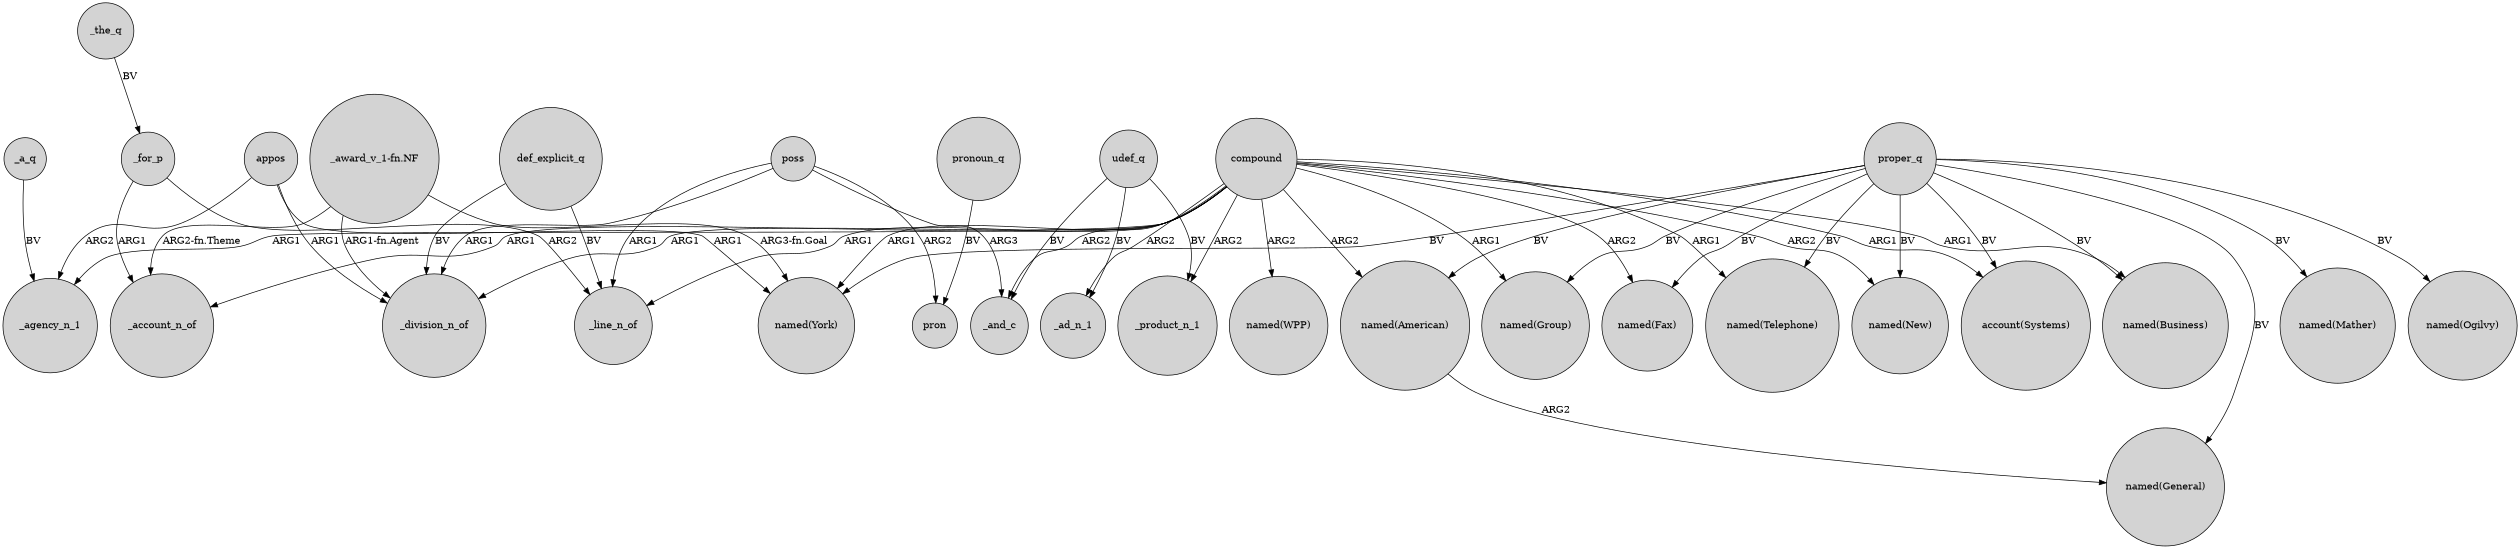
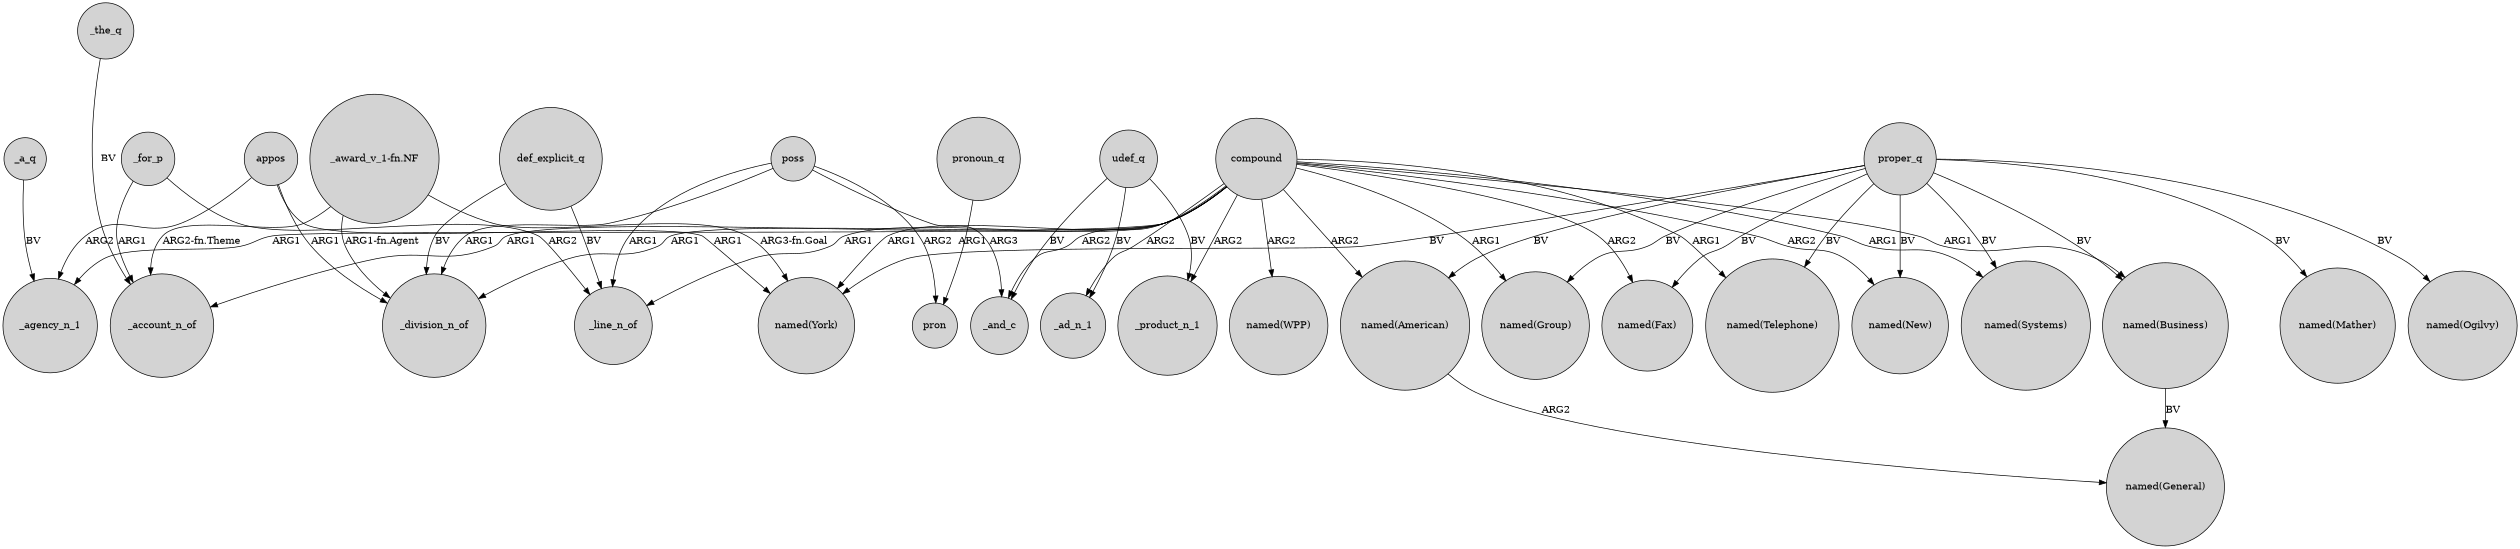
(126, 92) -> (93, 172)
(2183, 225) -> (2165, 405)
(973, 241) -> (973, 241)
(2026, 326) -> (2026, 326)
